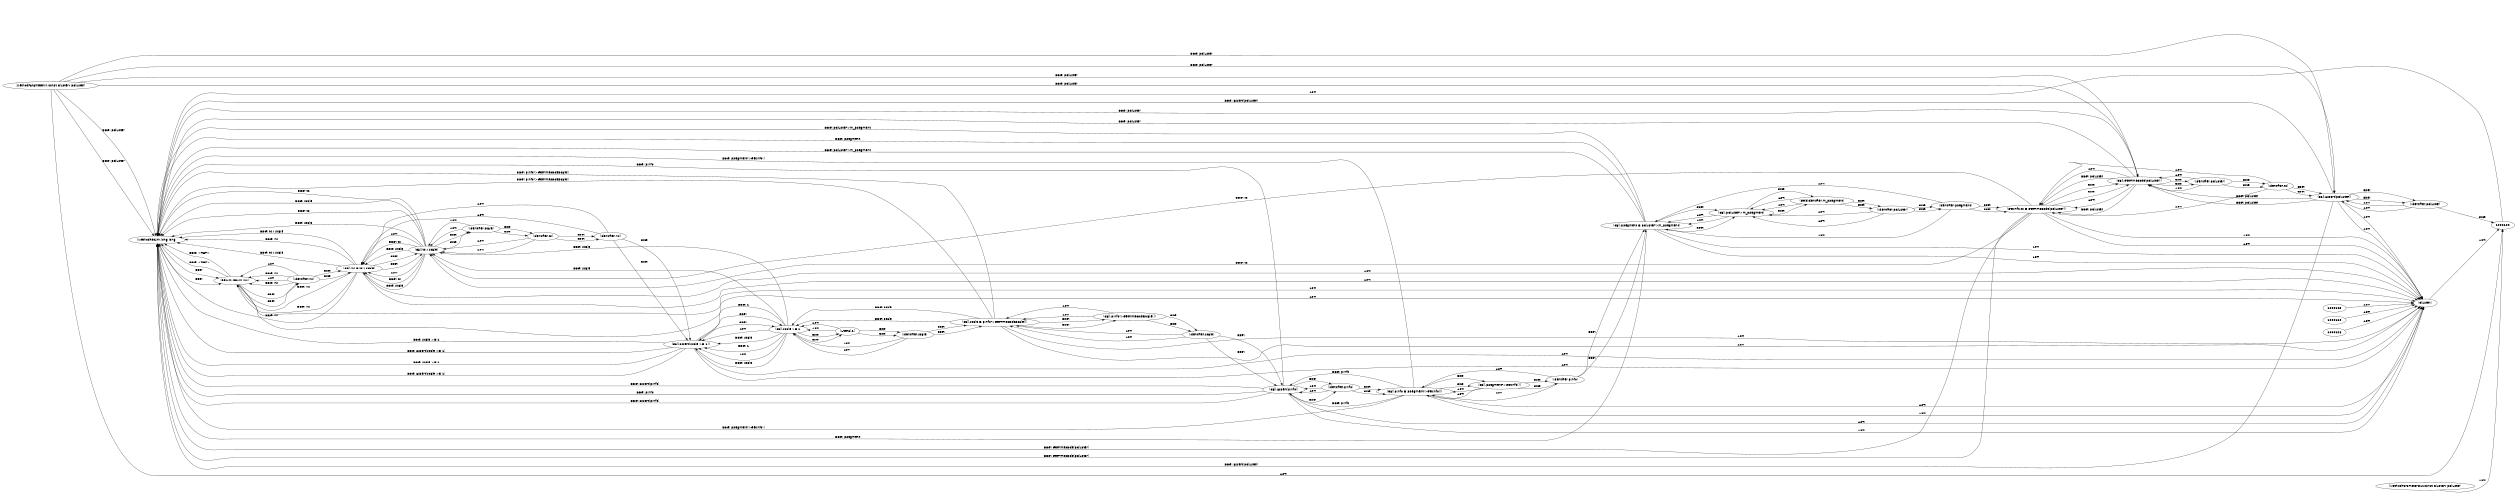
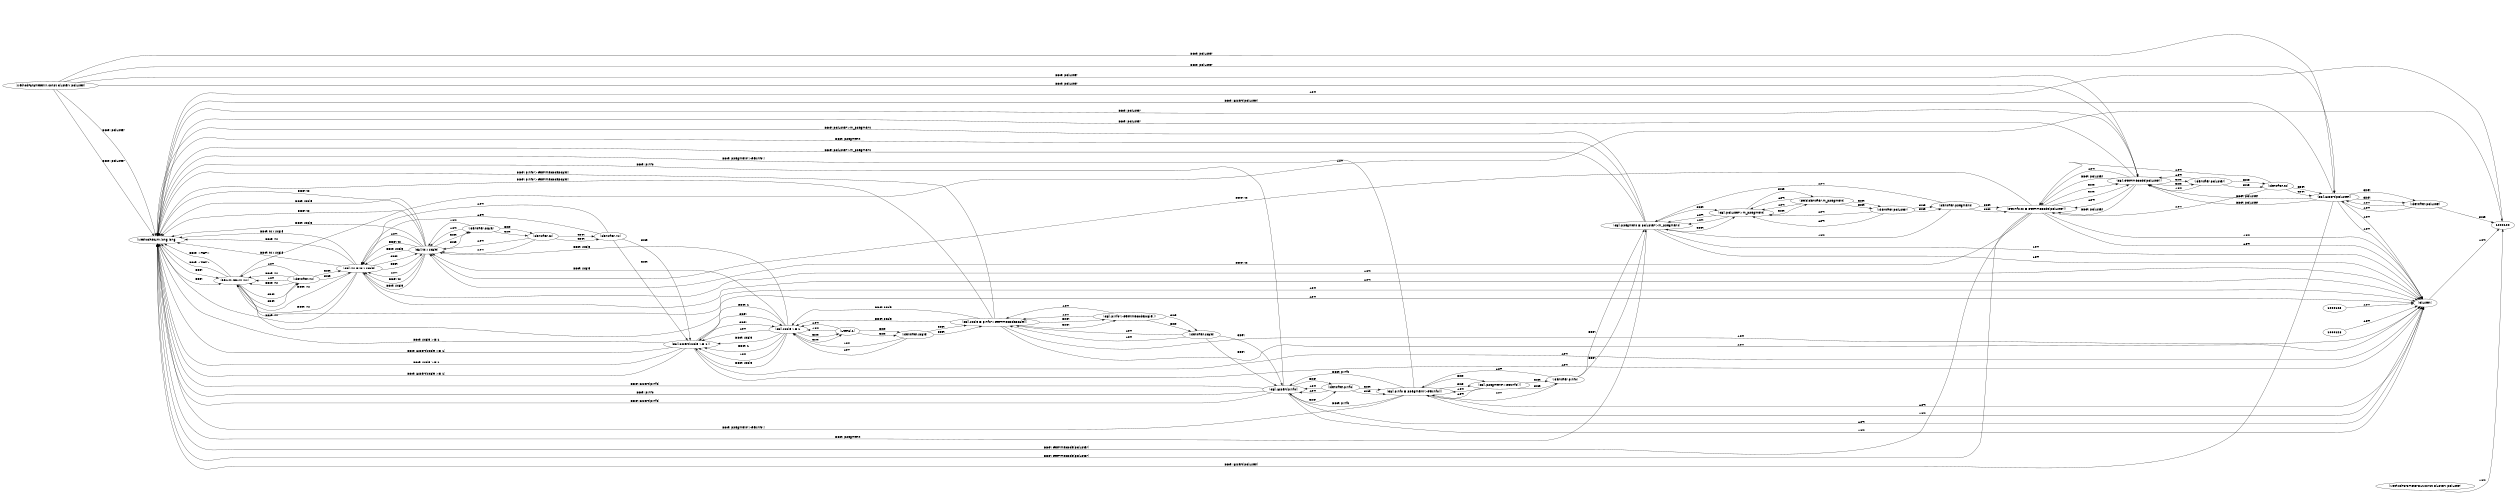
(2334, 320) -> none
(1216, 476) -> (1398, 161)
